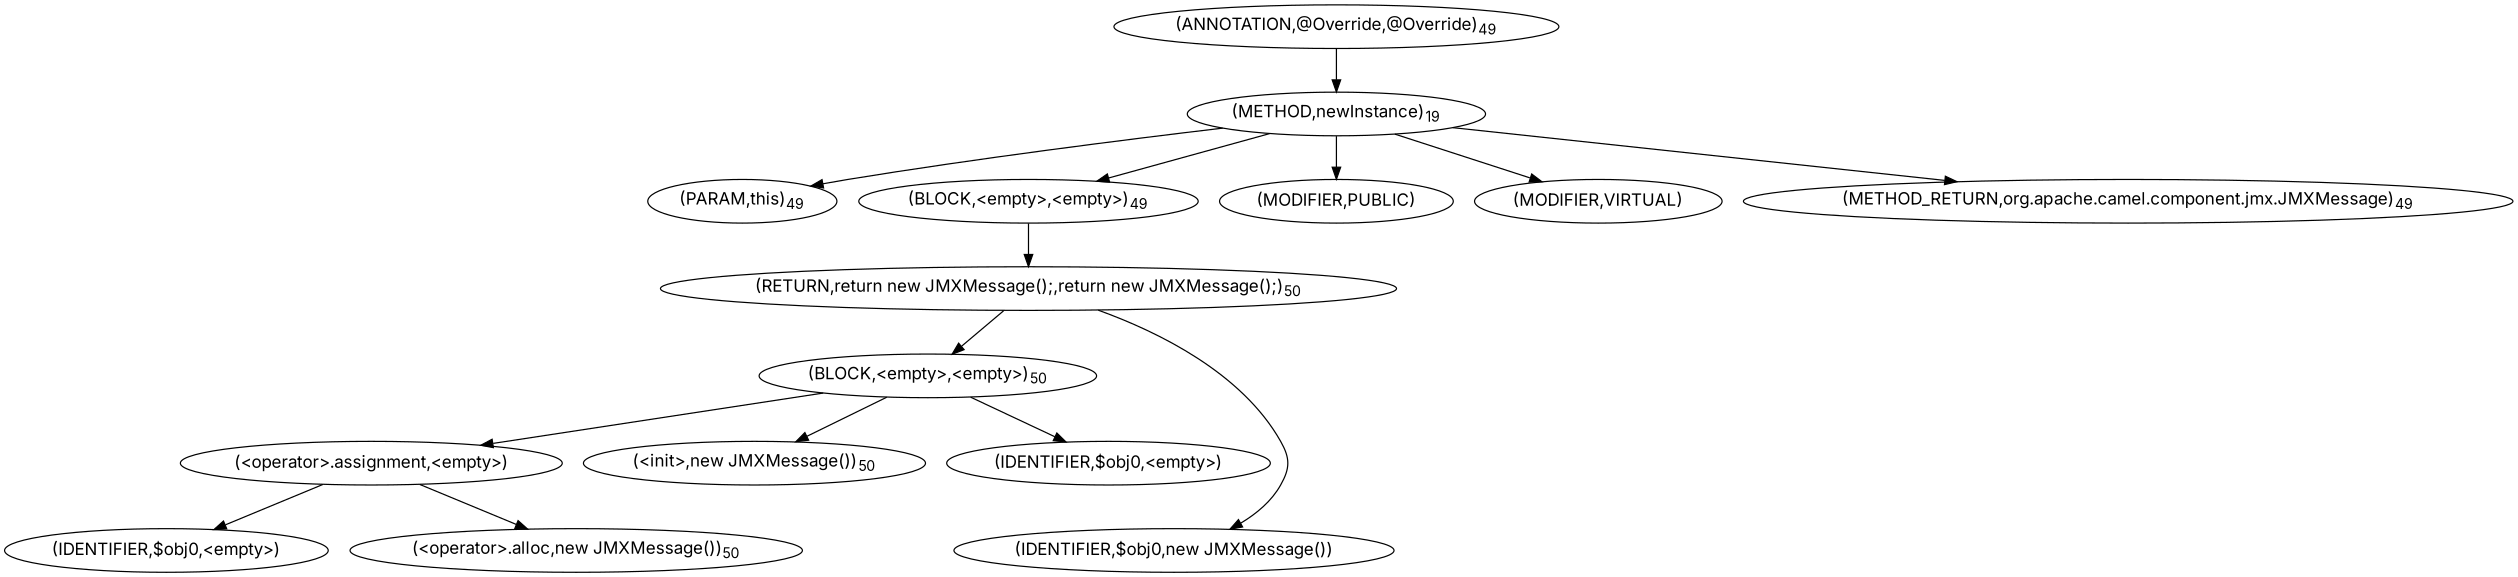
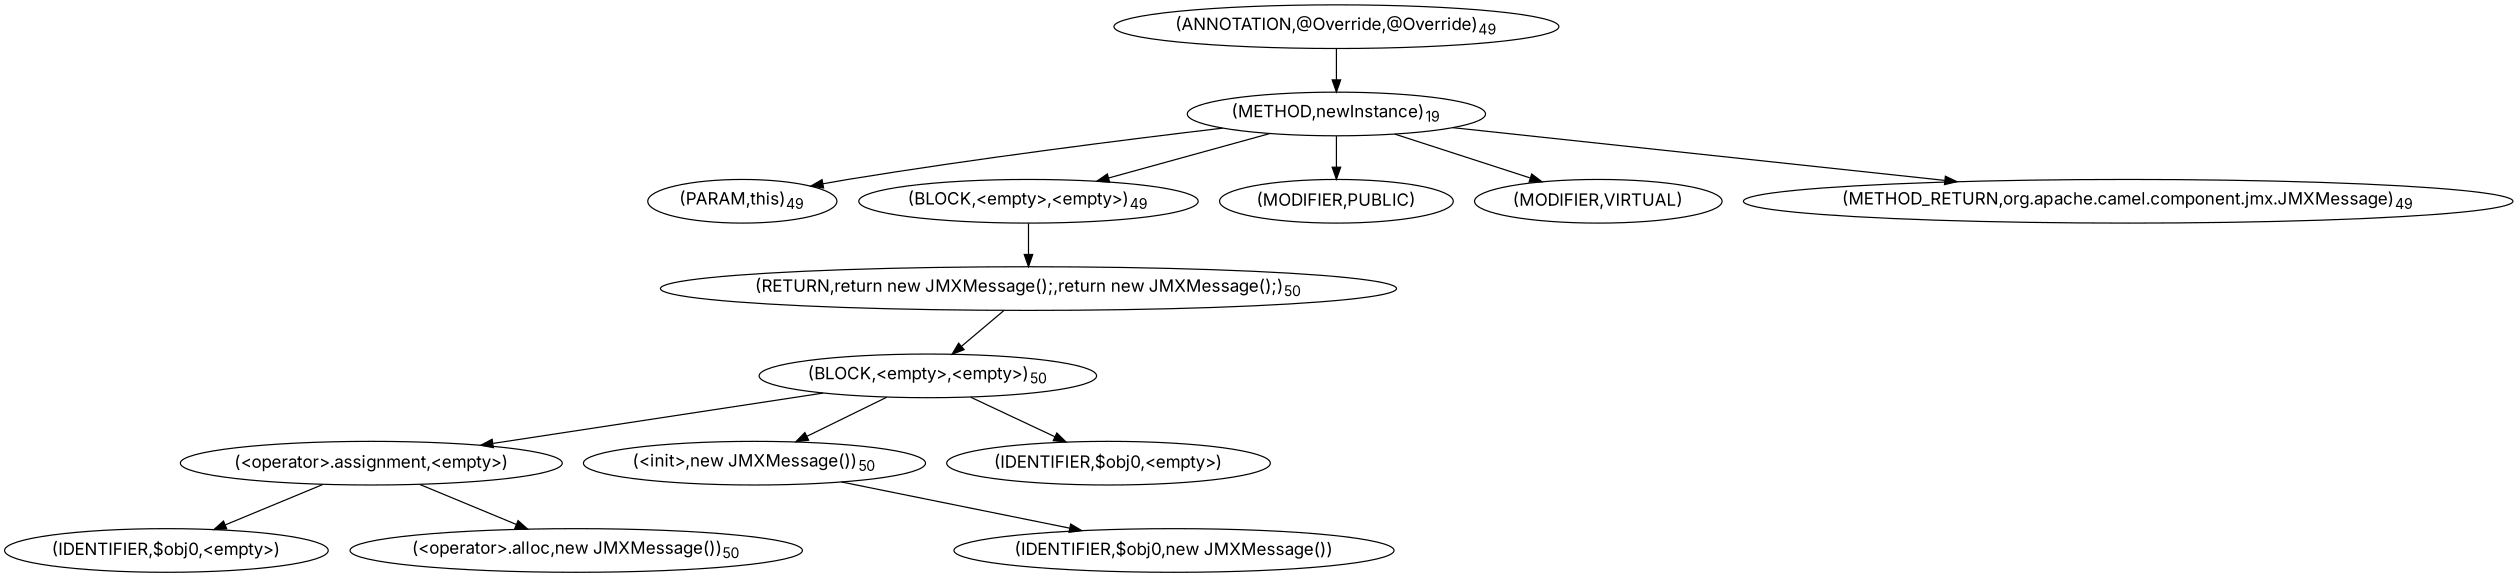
(1241, 392) -> (956, 505)
